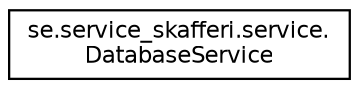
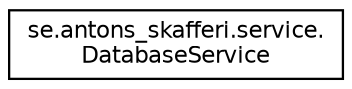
(179, 45) -> (176, 45)
